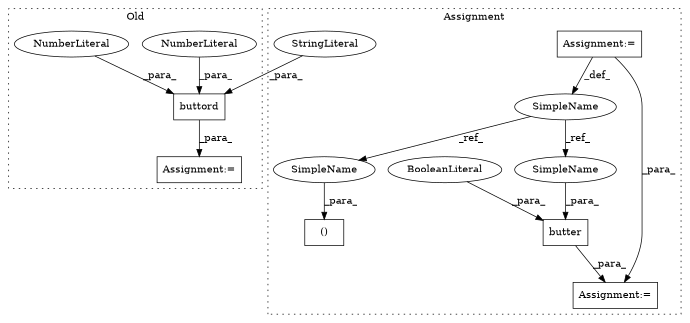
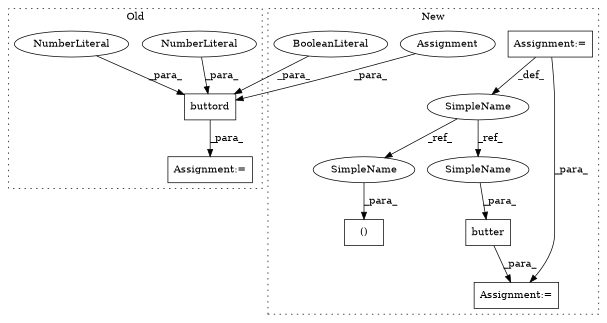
(474, 17) -> (433, 17)
(325, 44) -> (448, 44)
(502, 199) -> (275, 73)
